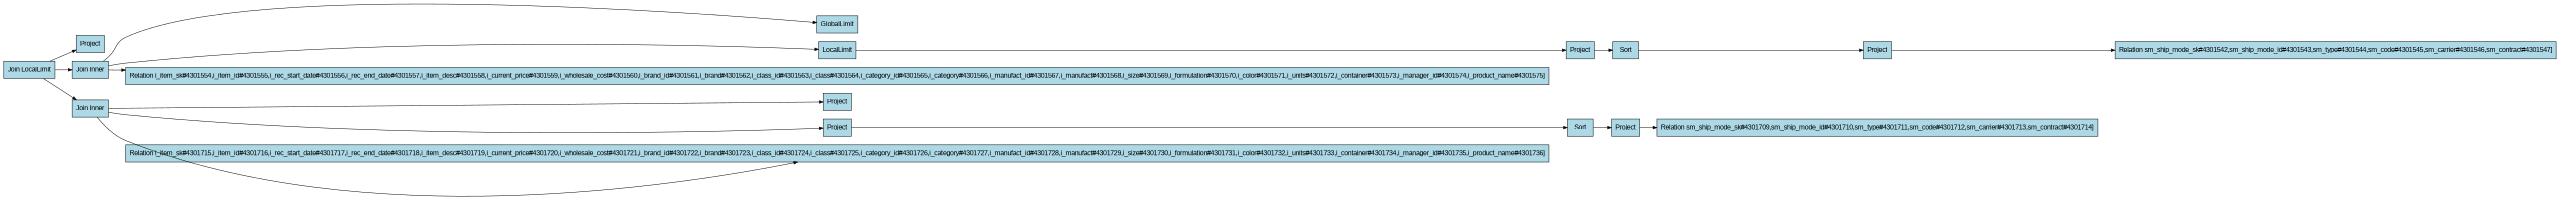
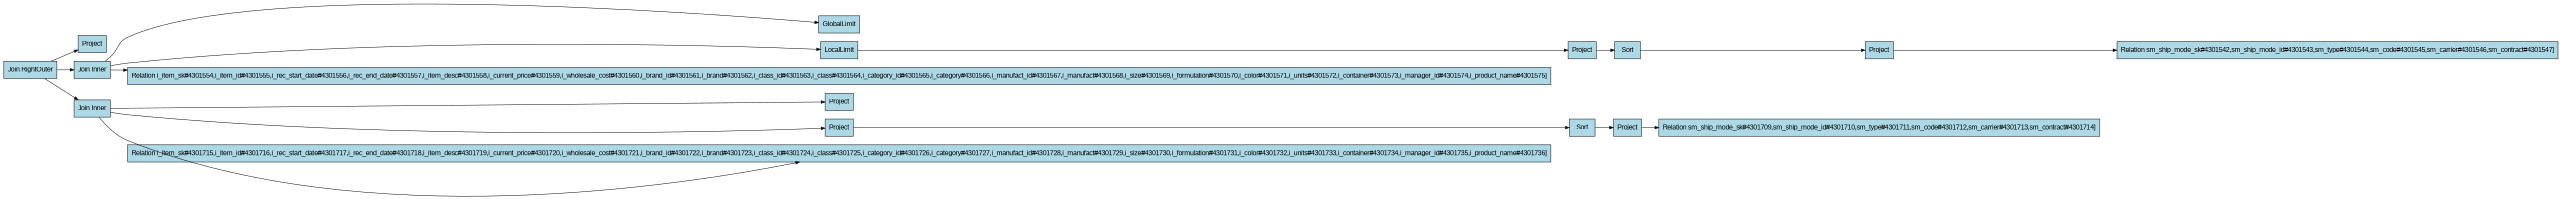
(29, 70) -> (30, 70)
